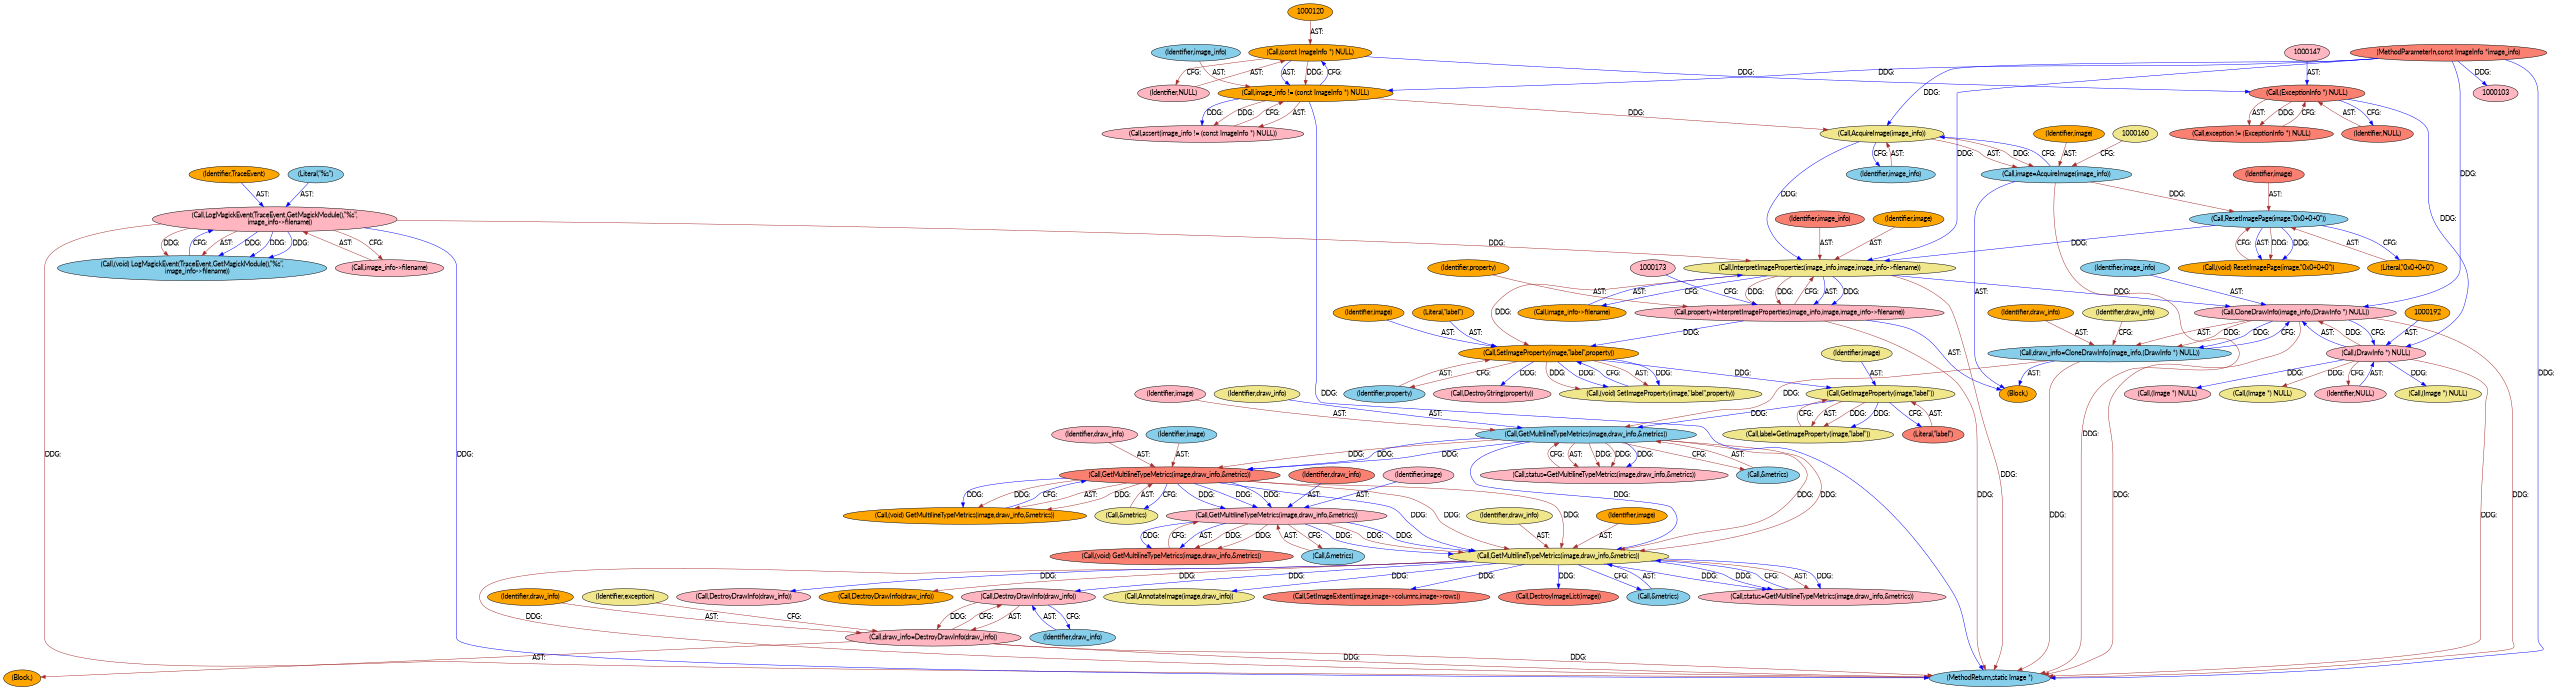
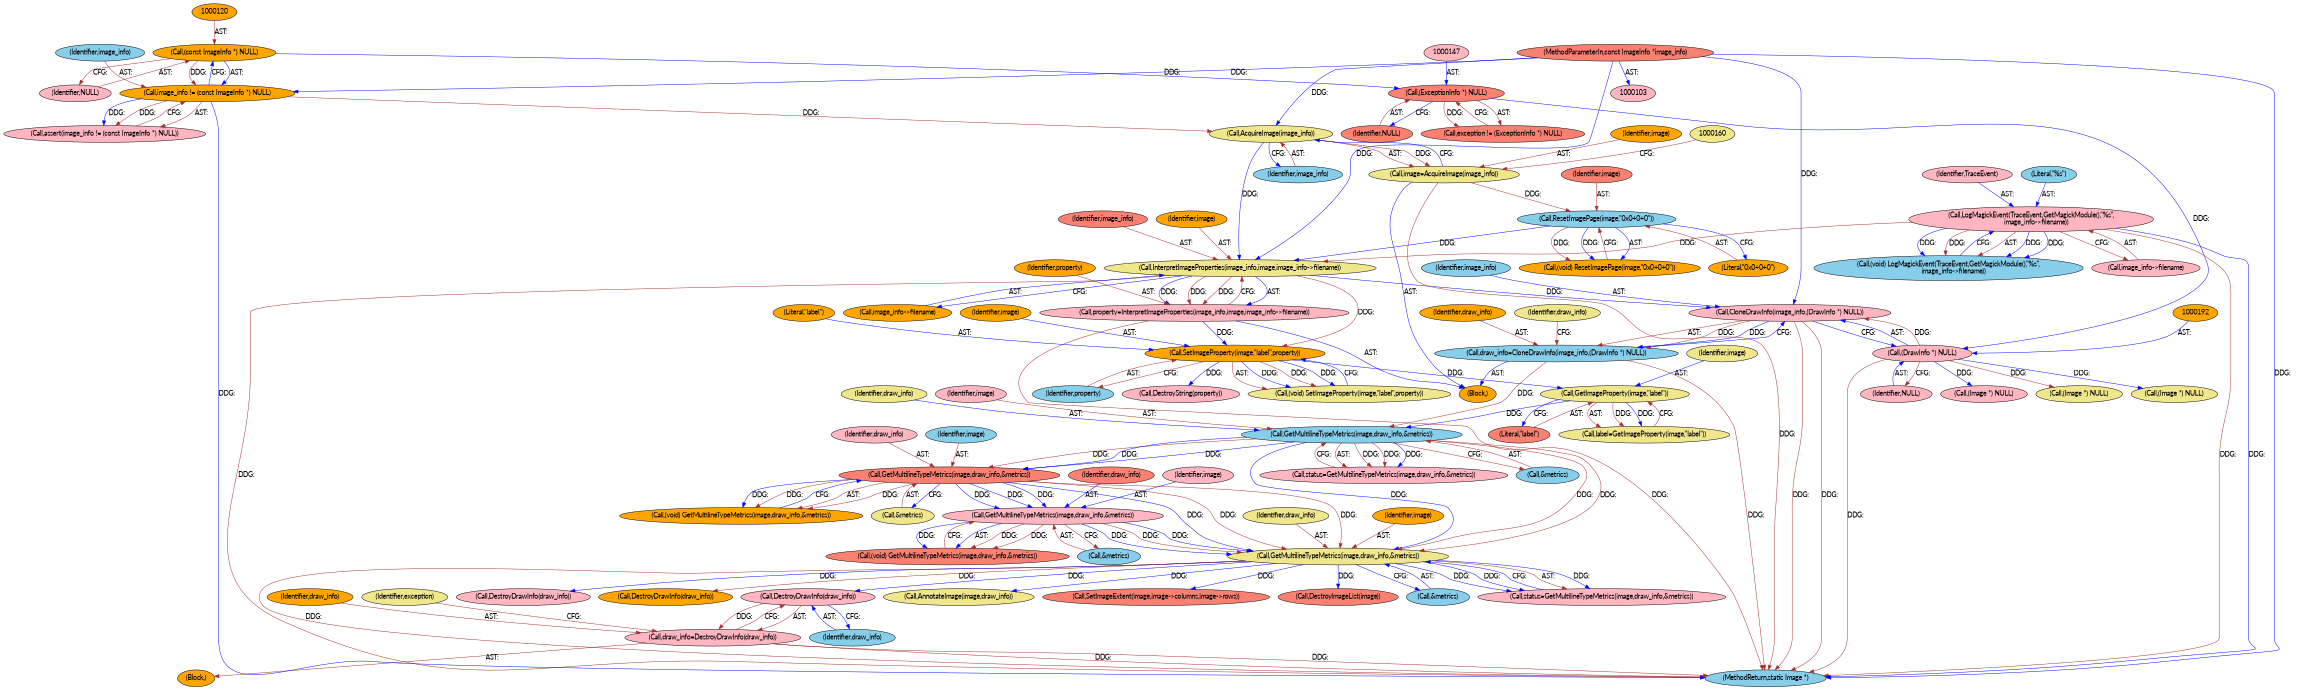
(2484, 73) -> (1633, 73)
(234, 175) -> (1967, 175)
(2056, 175) -> (1444, 175)
(1653, 268) -> none
